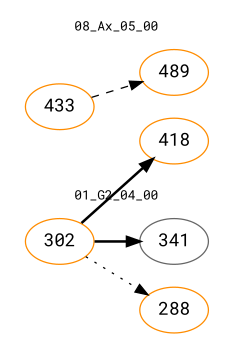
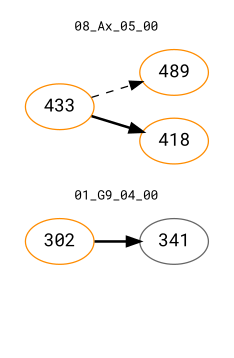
(112, 195) -> (111, 122)
(117, 196) -> (117, 196)
(174, 310) -> none
